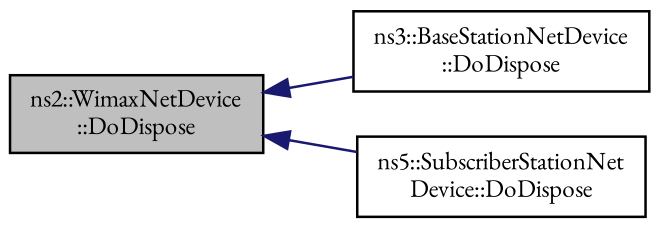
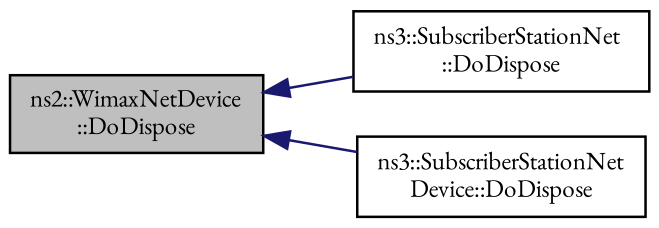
(501, 51) -> (501, 51)
(501, 177) -> (501, 177)
